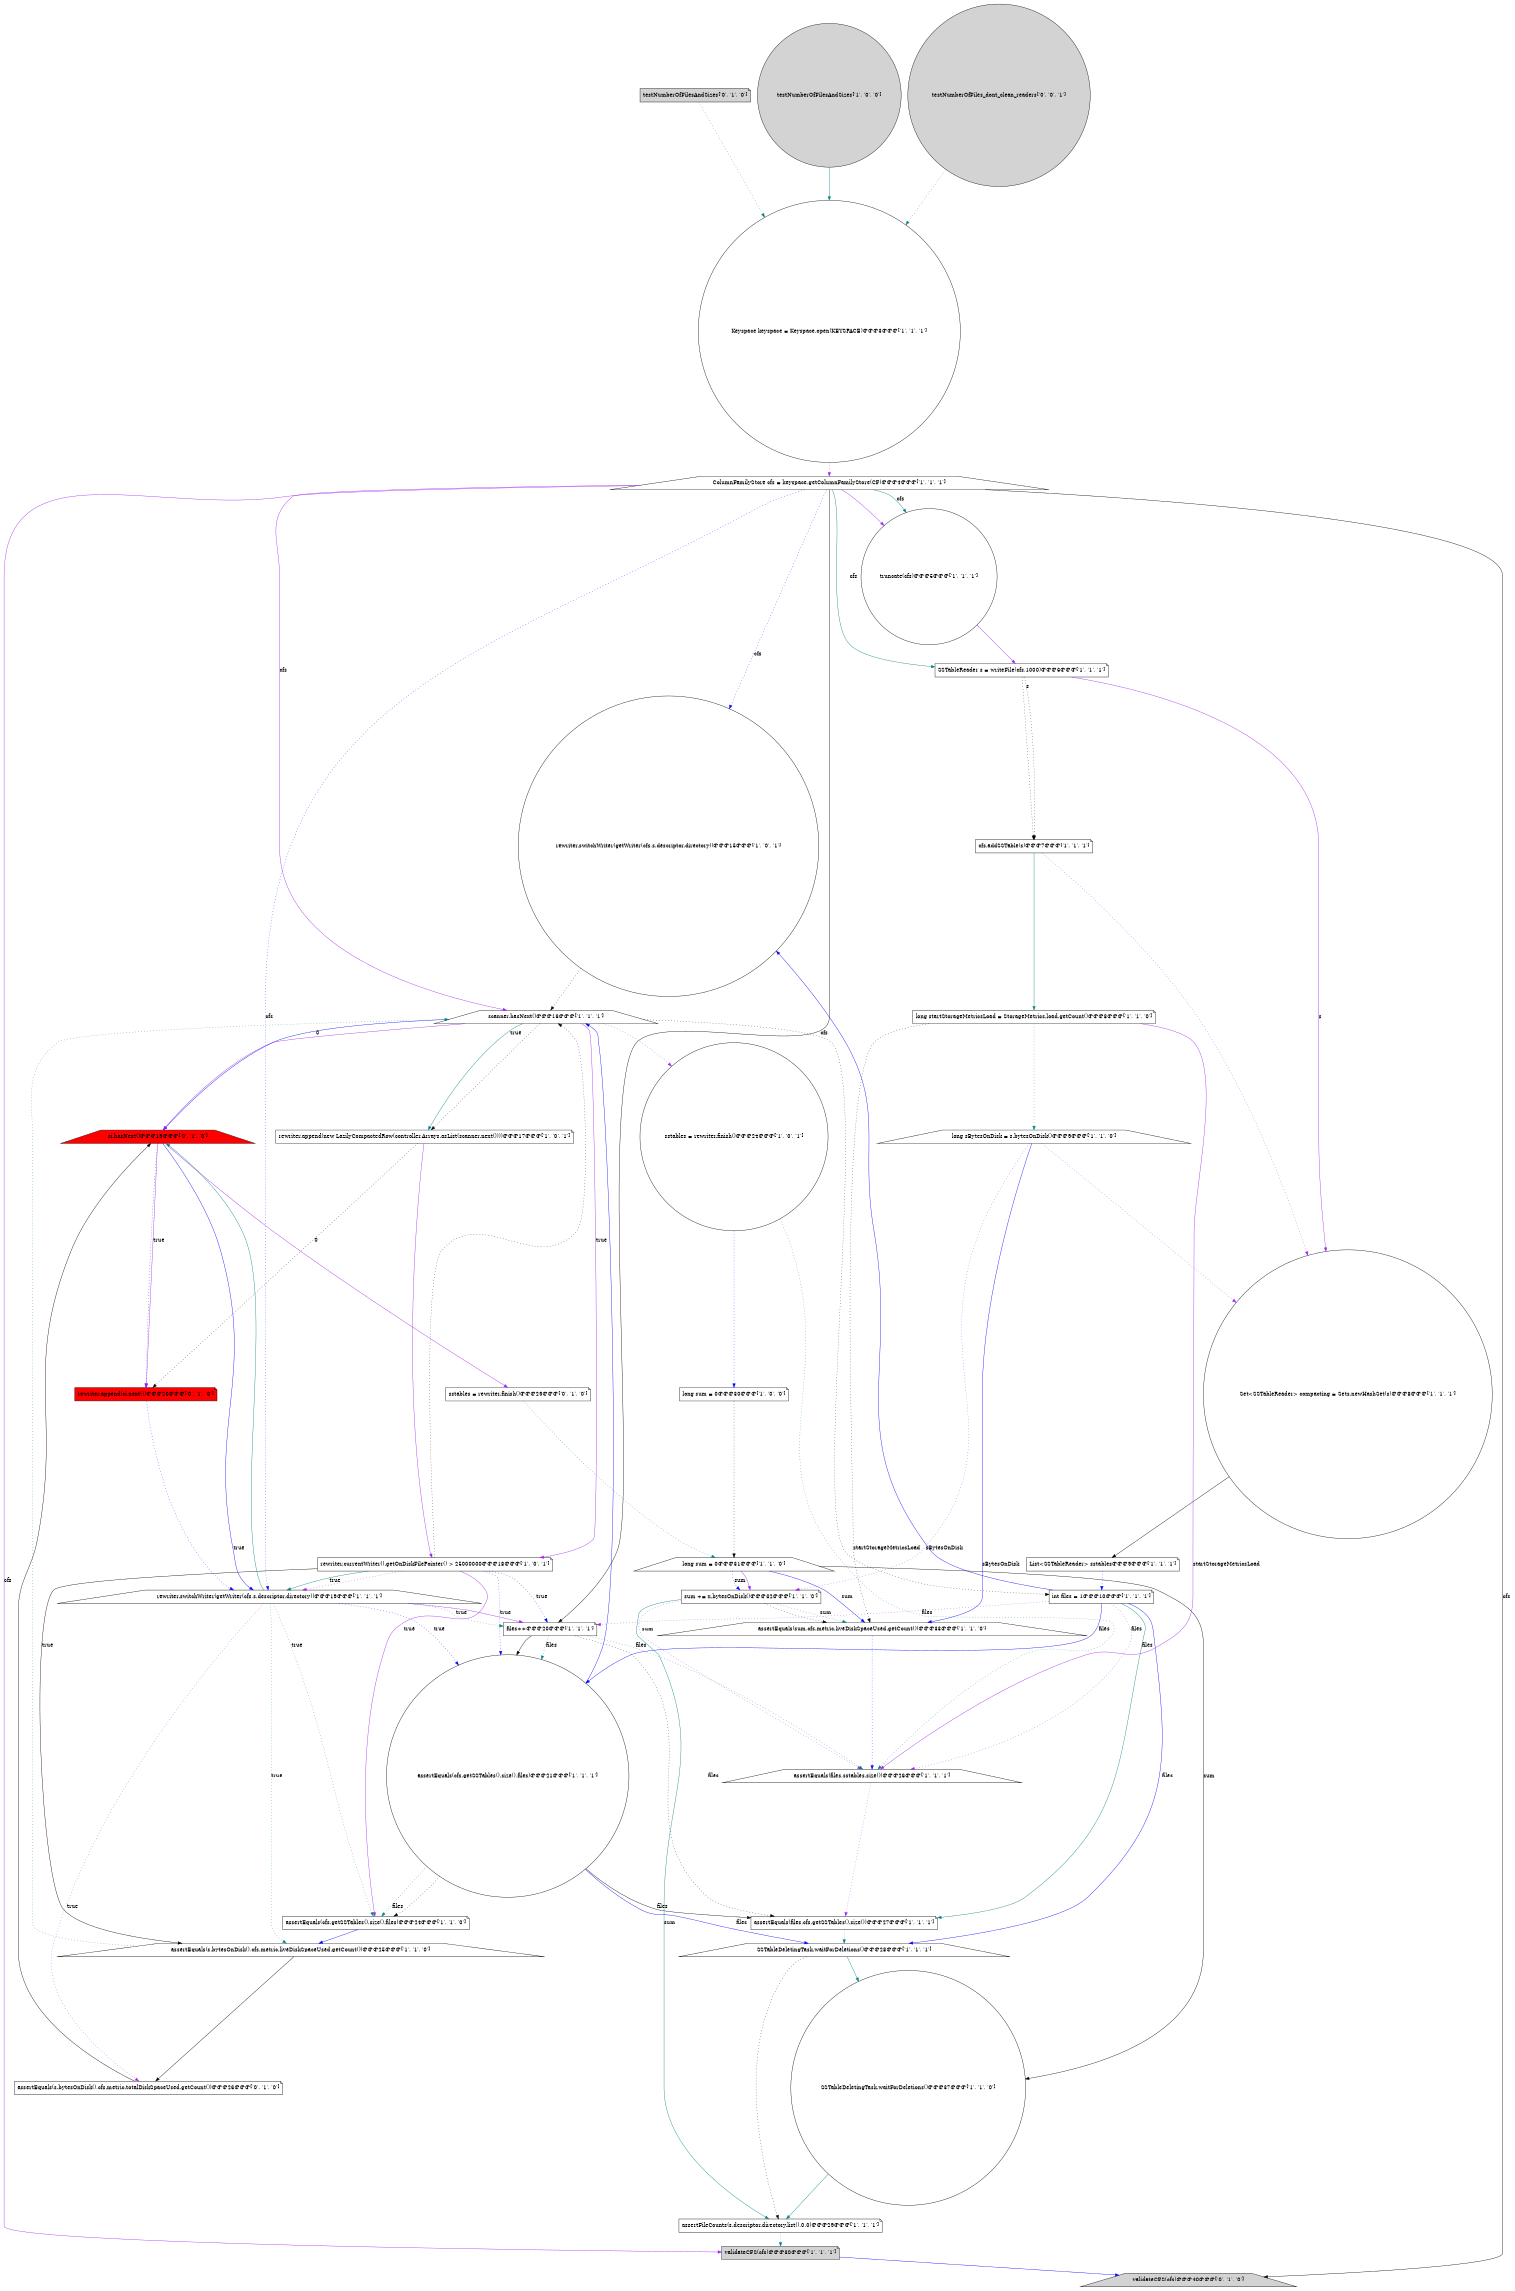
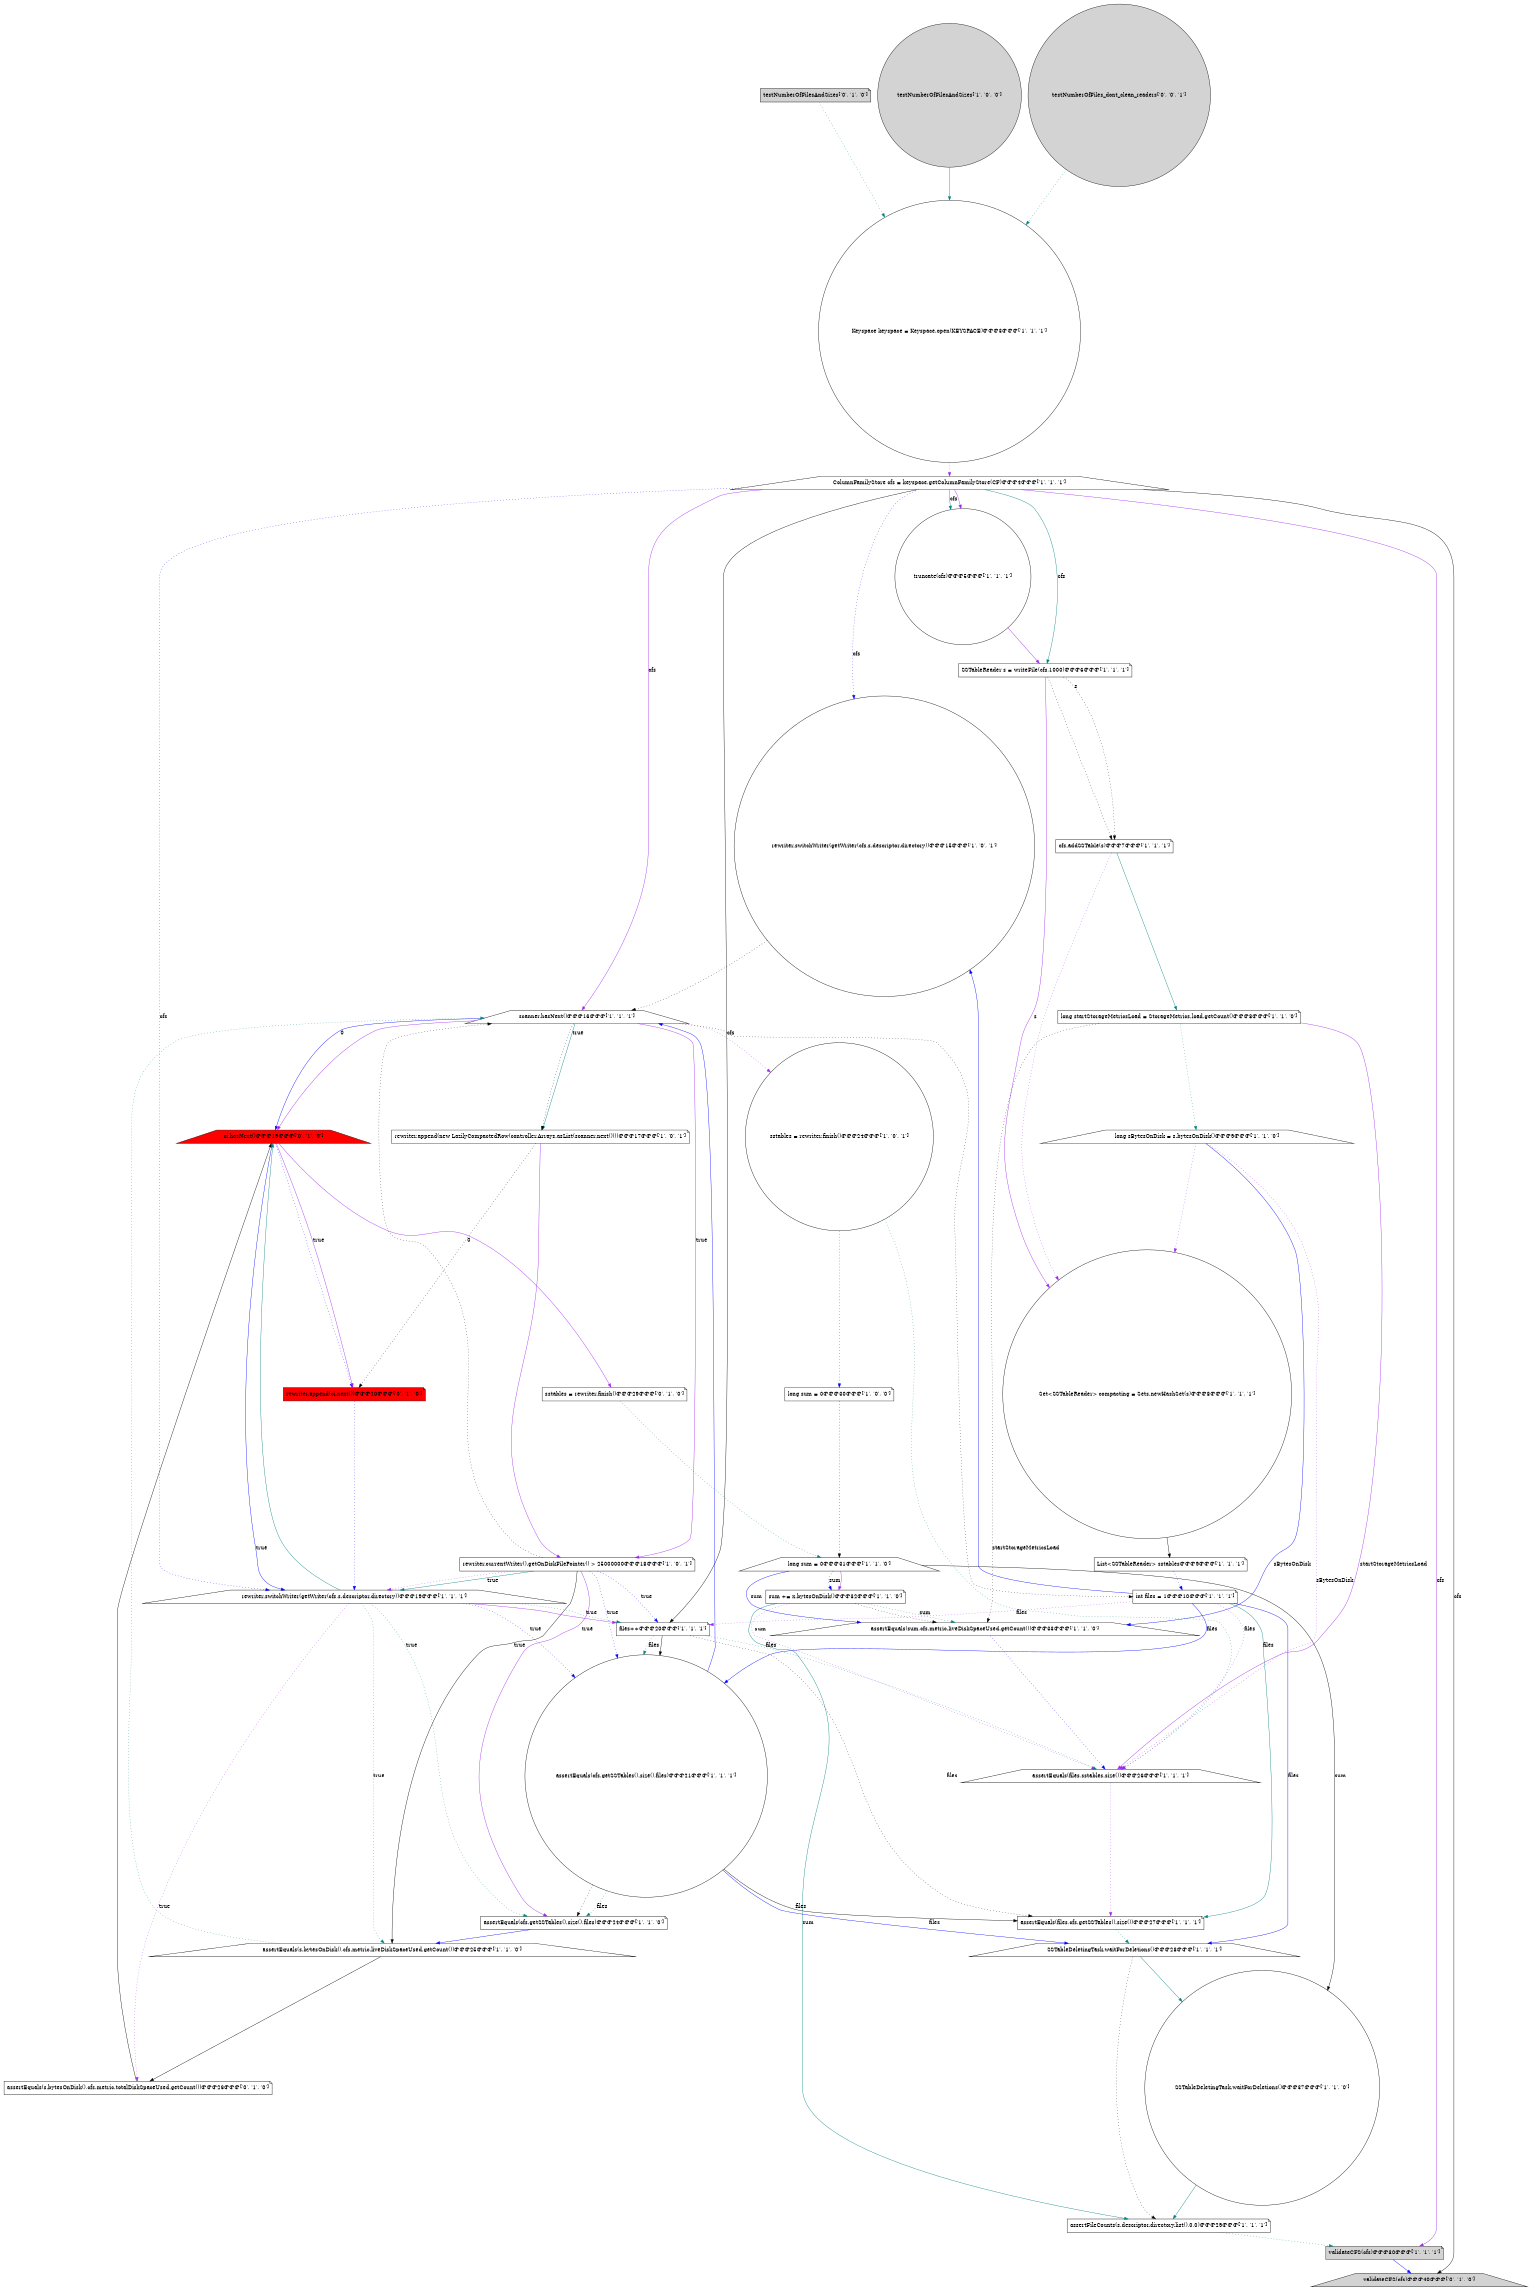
(967, 1410) -> (1316, 1486)
